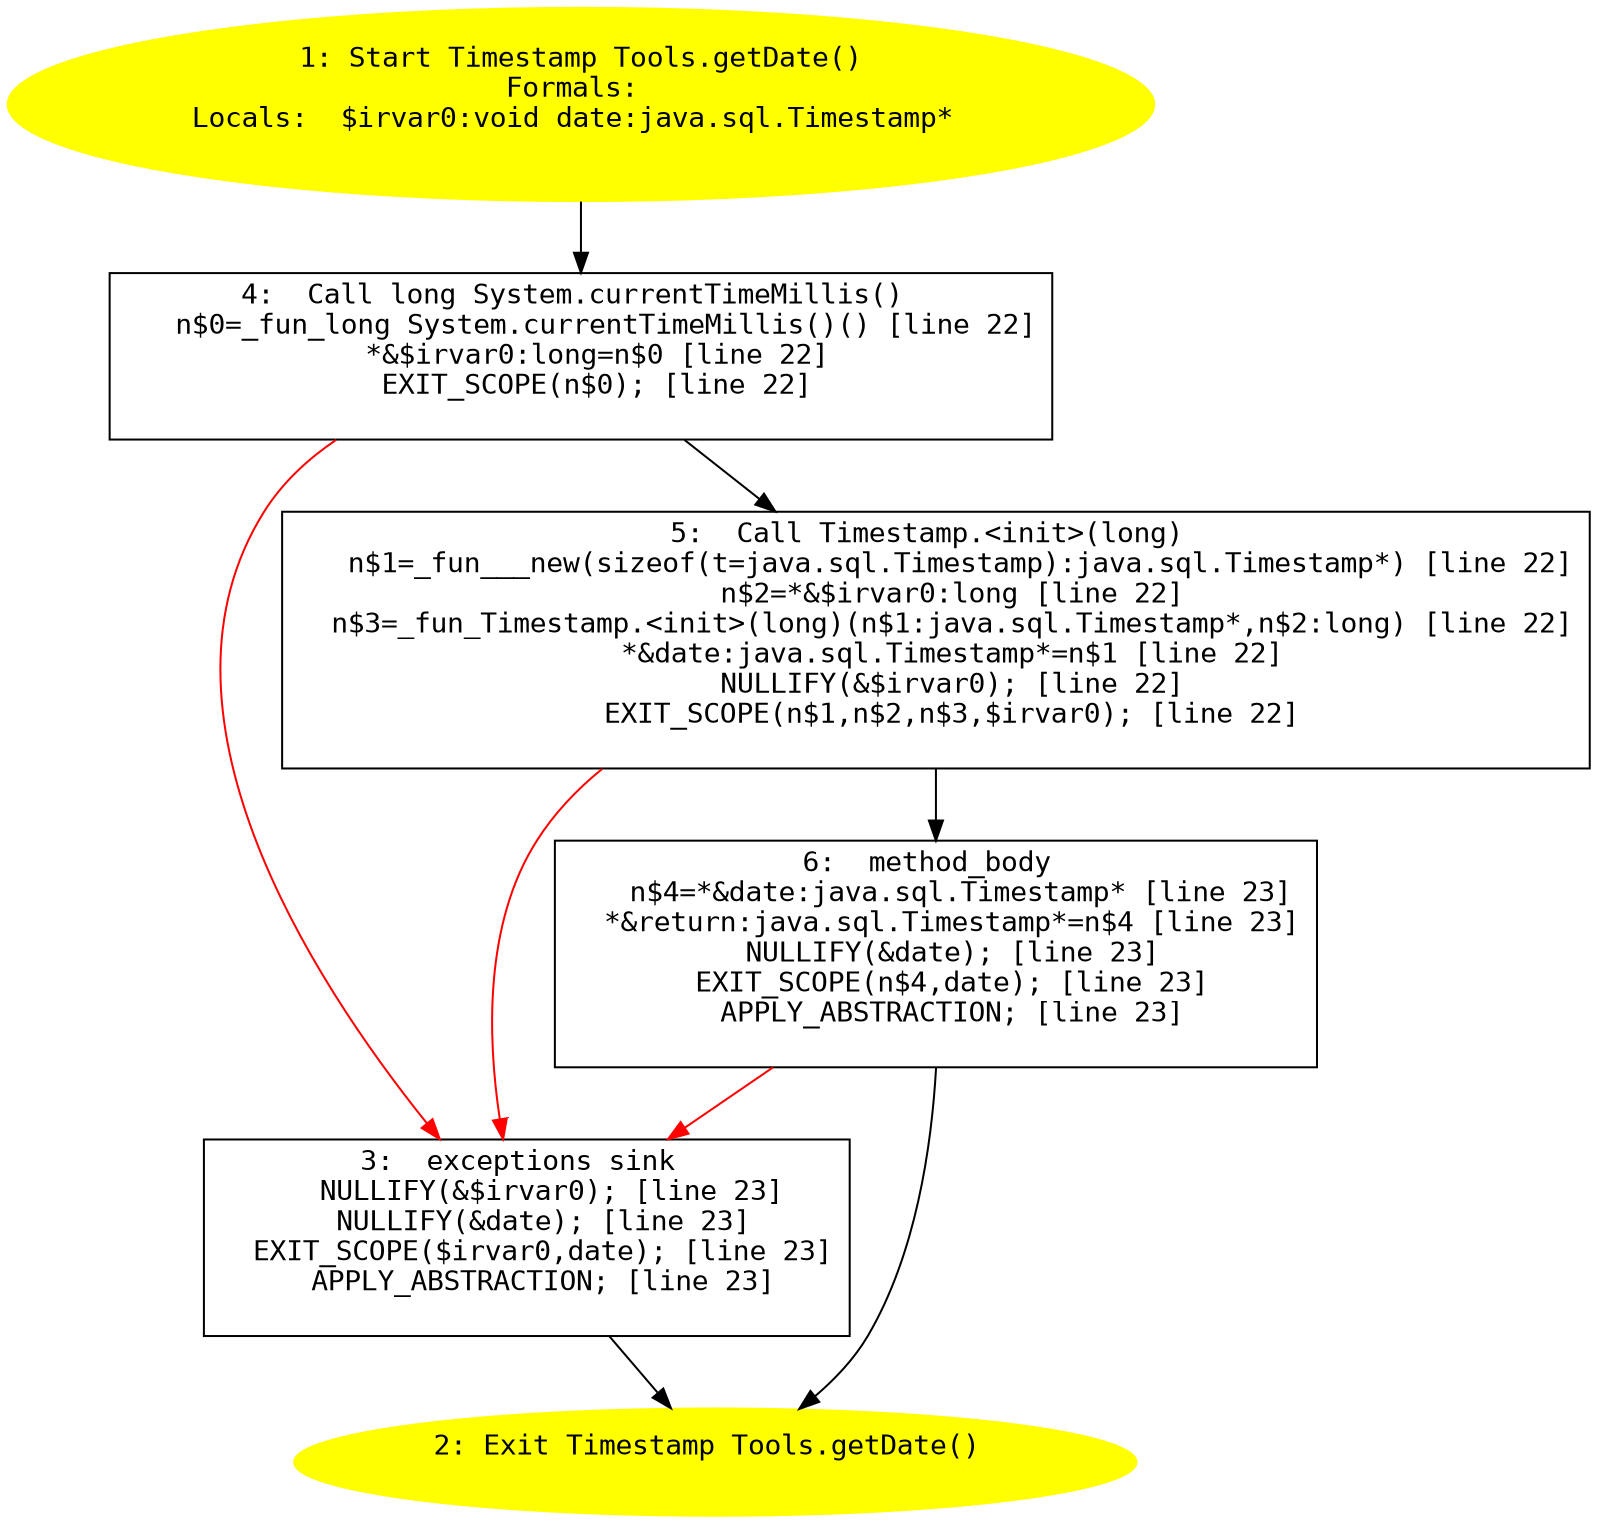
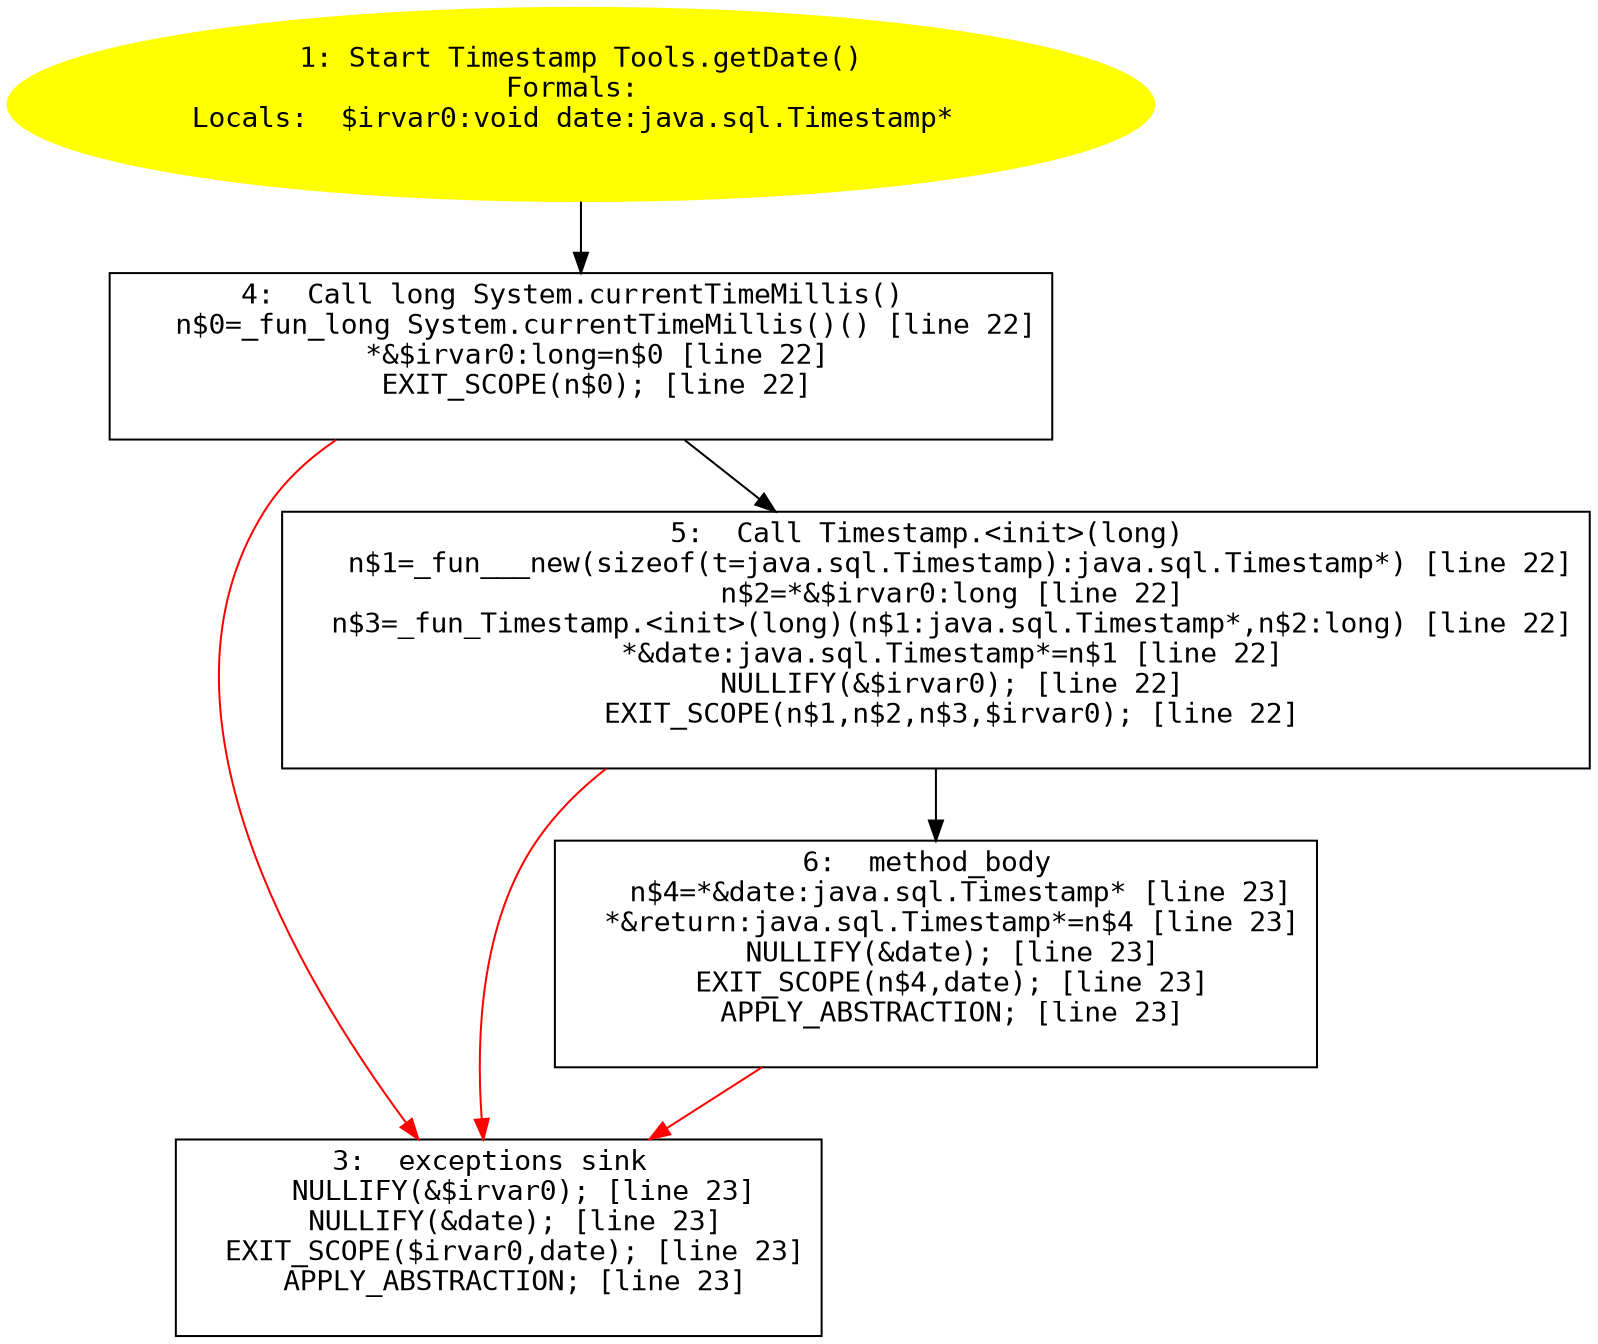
(715, 1462) -> none
